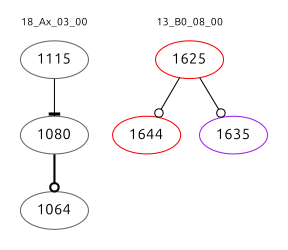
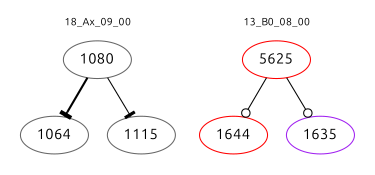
(54, 23) -> (98, 23)
(190, 60) -> (276, 60)
(54, 95) -> (118, 95)
(54, 169) -> (77, 95)
